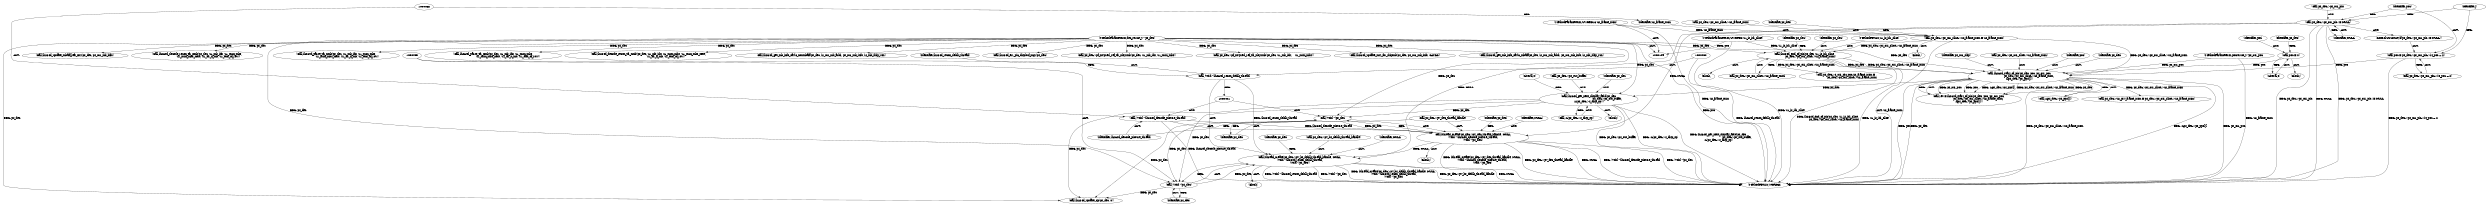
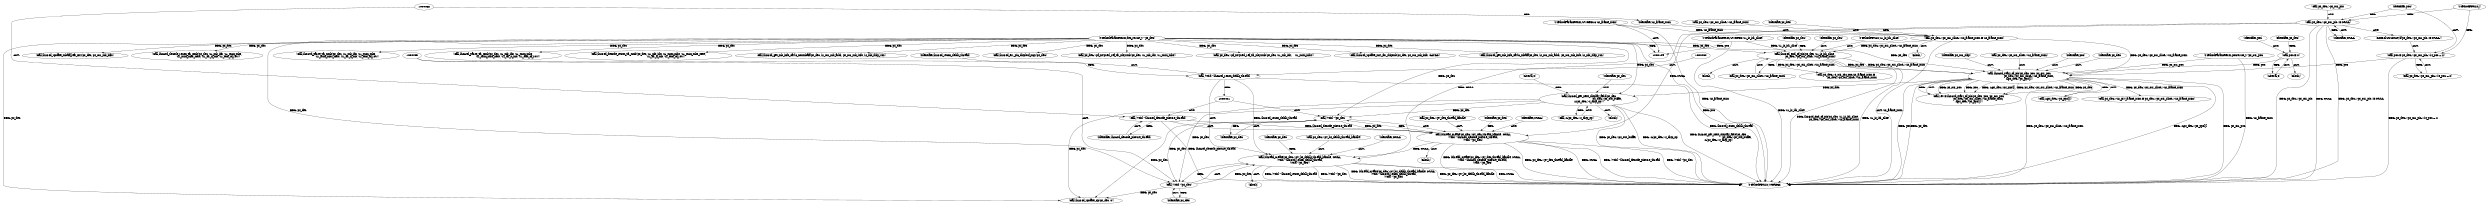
(2469, 7) -> (2469, 7)
(1653, 46) -> (1653, 46)
(1569, 76) -> none
(1733, 118) -> (1529, 84)
(1313, 122) -> (1142, 128)
